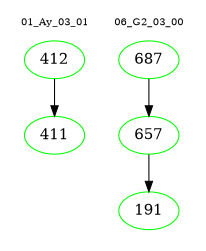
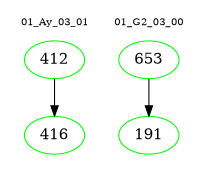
(149, 23) -> (149, 23)
(149, 60) -> none
(55, 135) -> (55, 135)
(149, 135) -> (149, 60)
